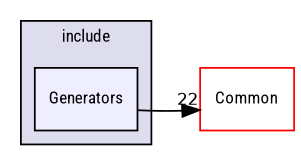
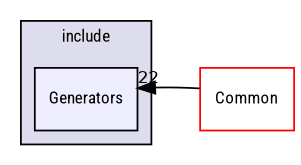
(162, 111) -> (178, 88)
